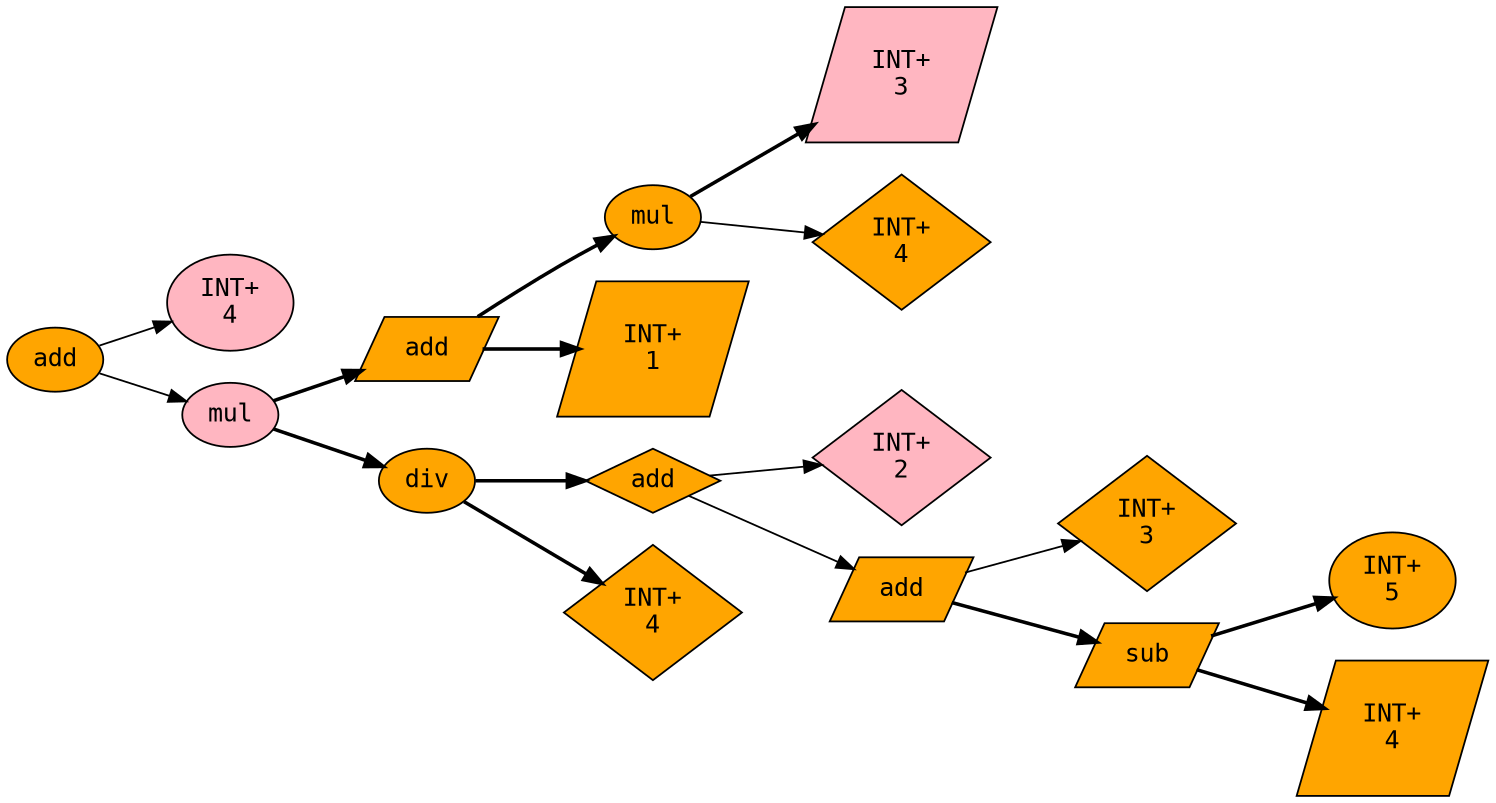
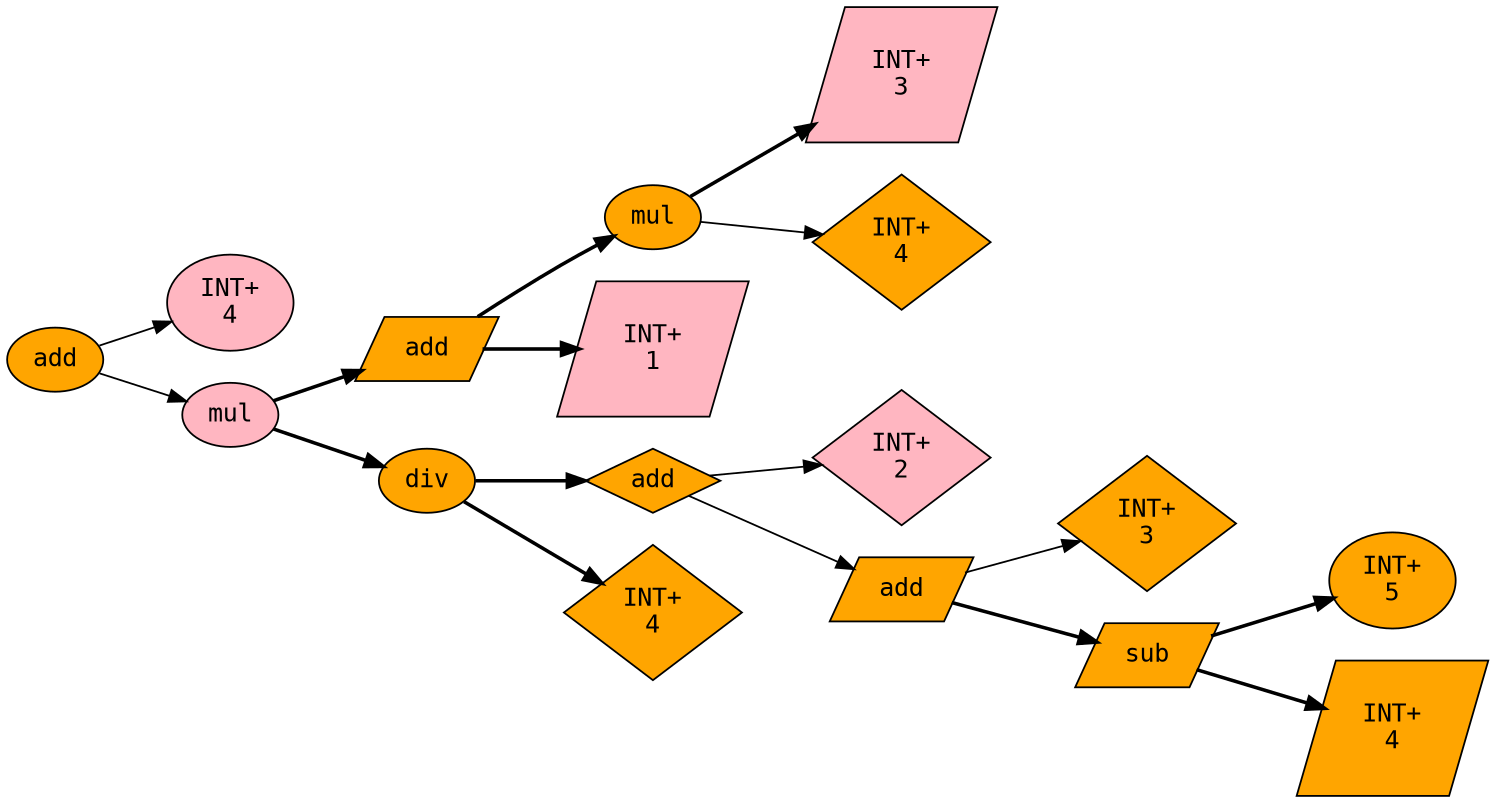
(653, 349) -> (653, 349)
